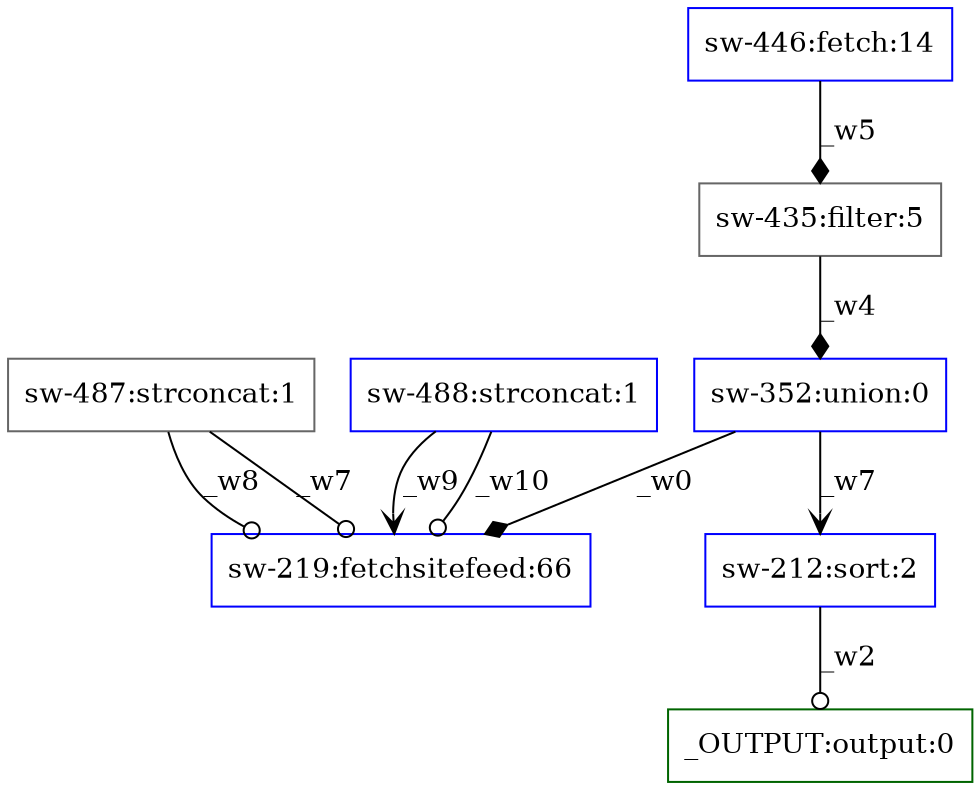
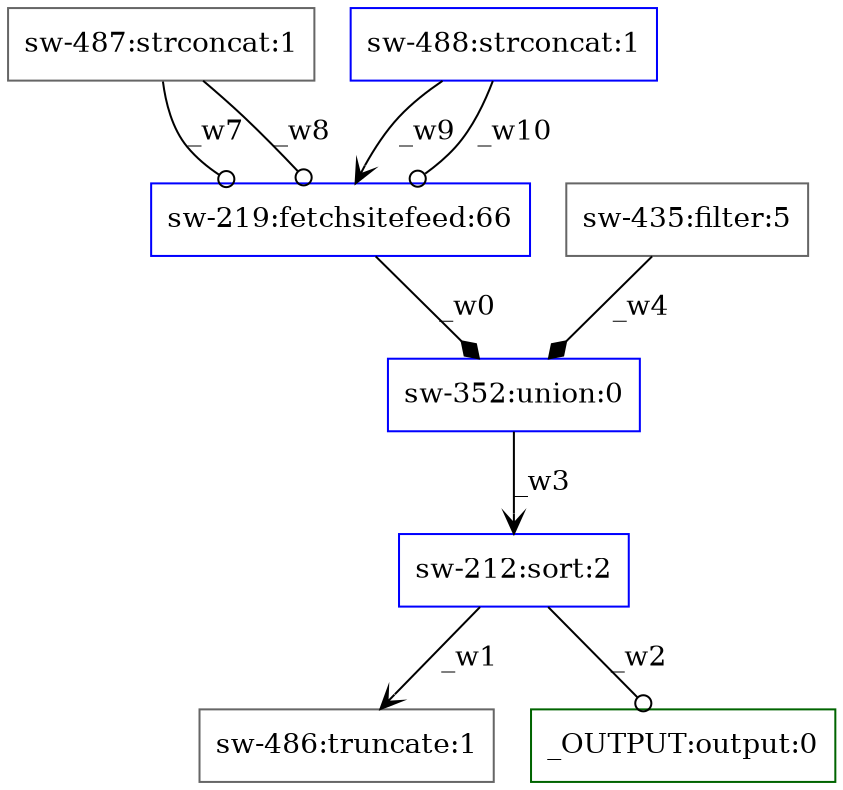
(820, 44) -> none
(622, 478) -> (419, 299)
(848, 483) -> (542, 483)
none -> (347, 746)
